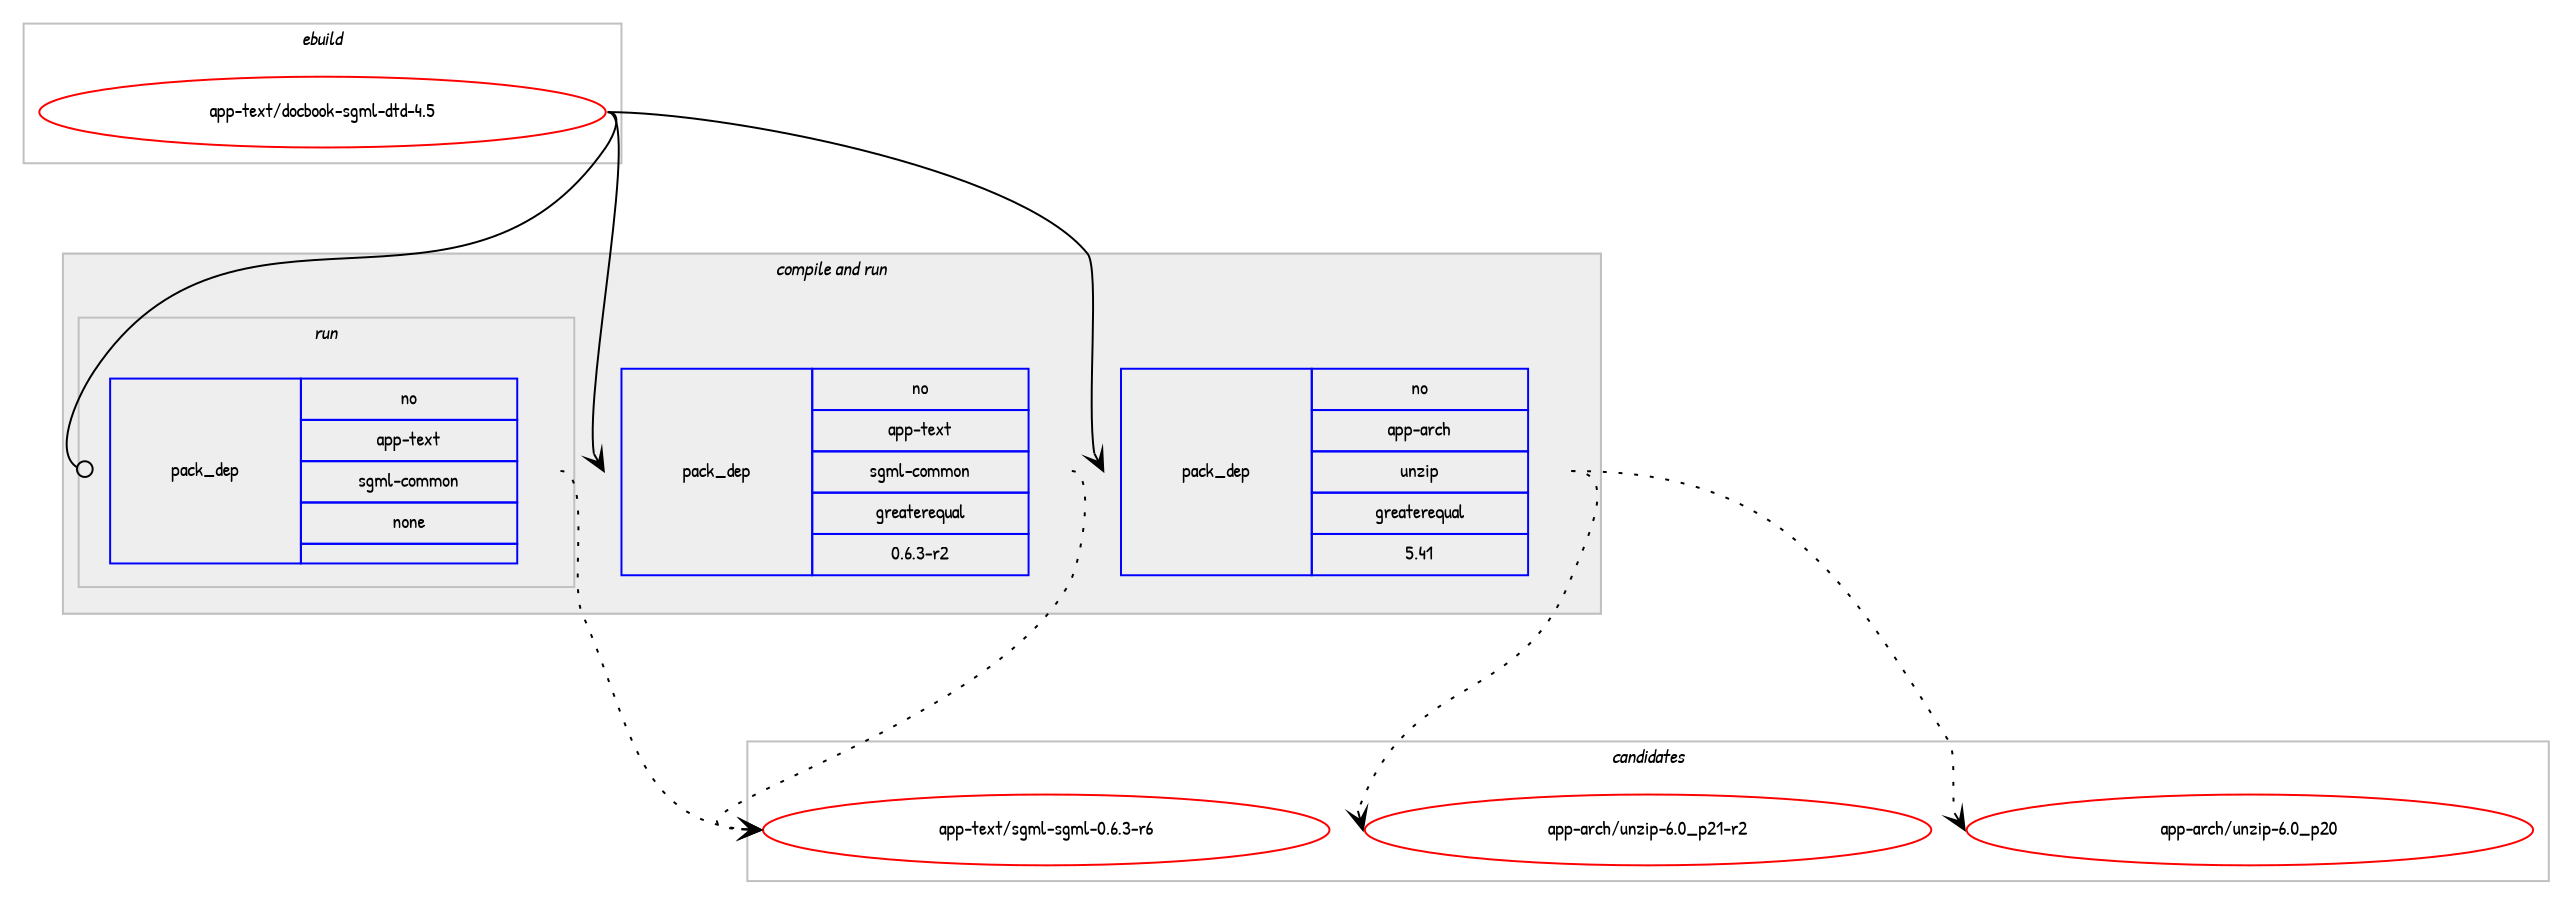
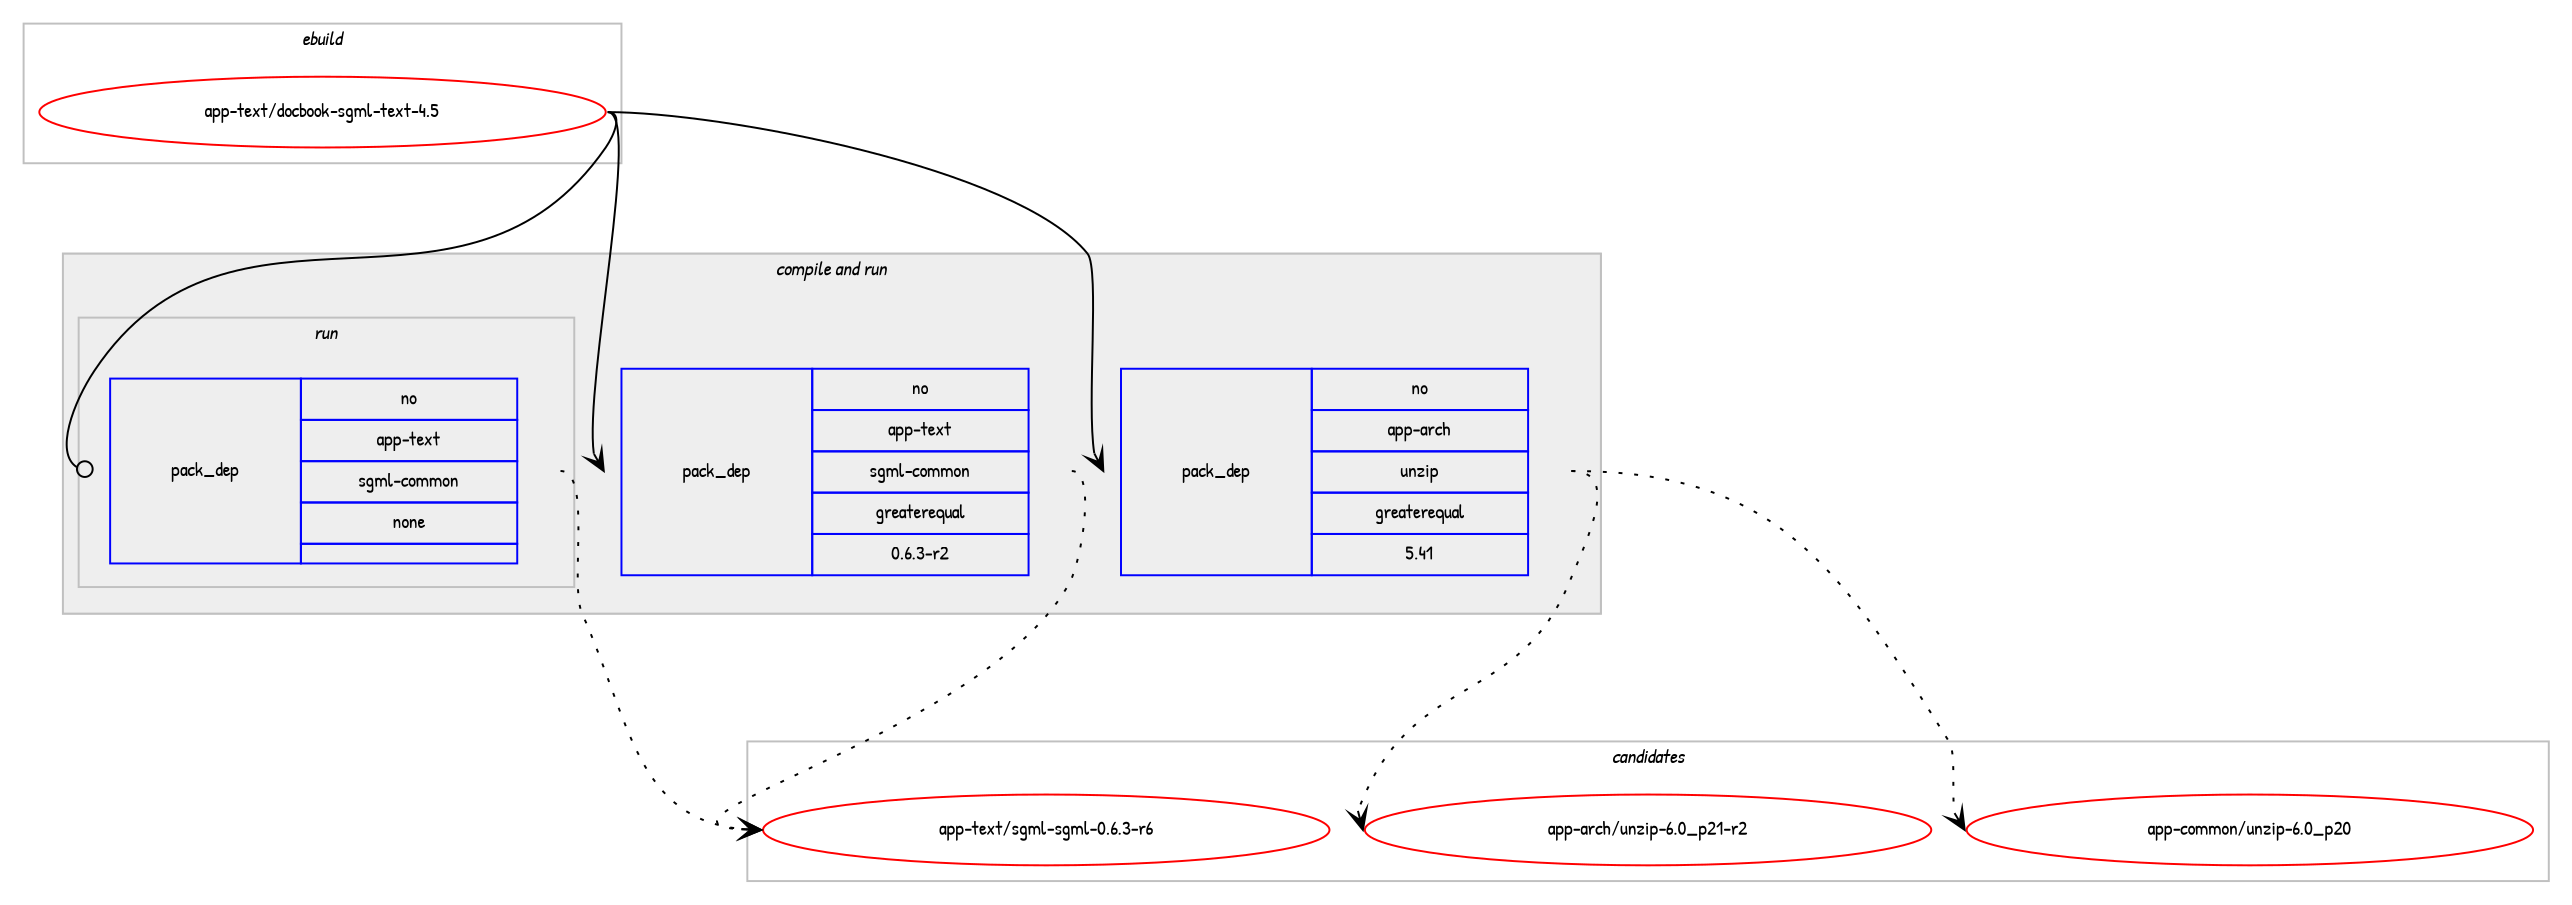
(323, 112) -> (323, 112)
(2250, 830) -> (2250, 830)
